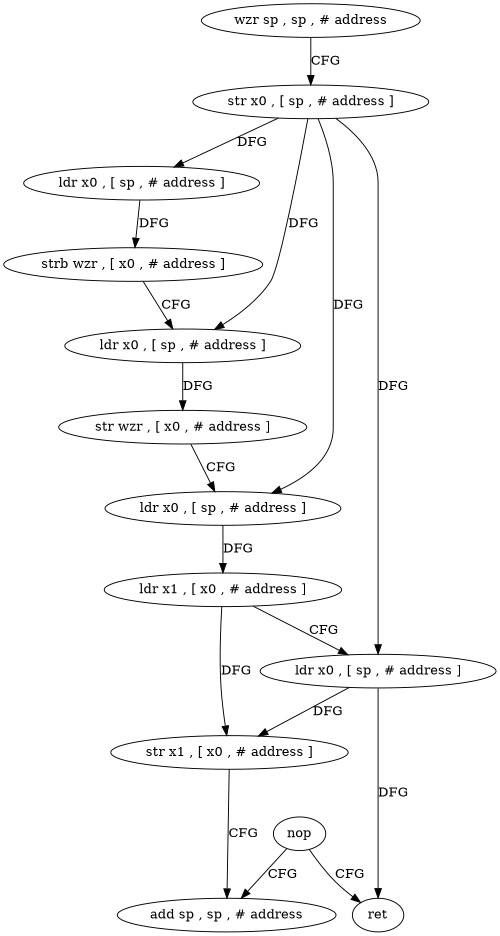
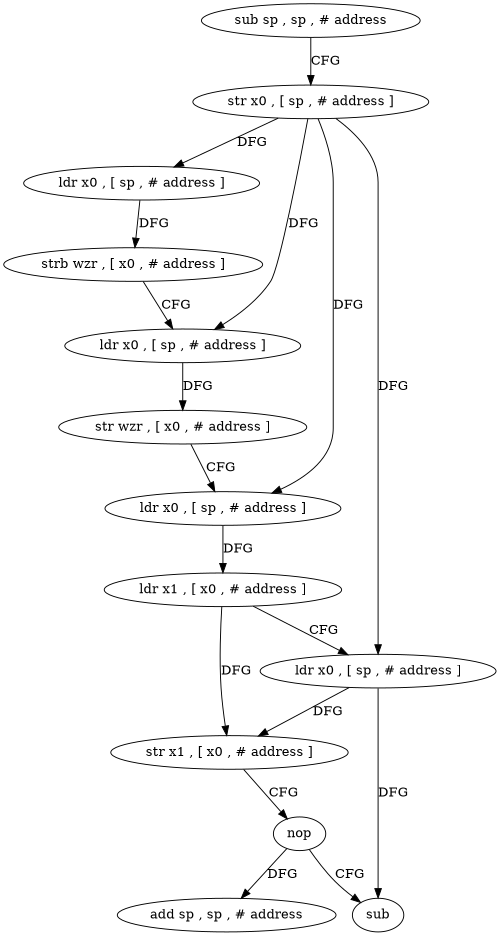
(311, 21) -> (311, 21)
(228, 829) -> (262, 791)
(283, 874) -> (283, 874)
(378, 915) -> (378, 915)
